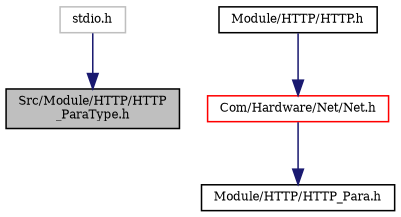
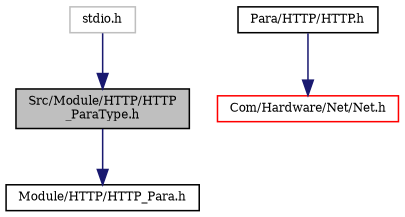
(298, 20) -> (308, 20)
(298, 146) -> (103, 149)
